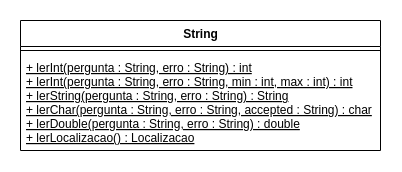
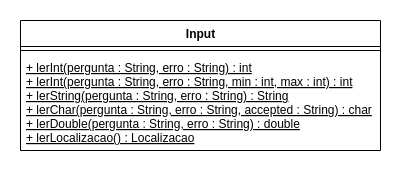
(201, 35) -> (201, 35)
